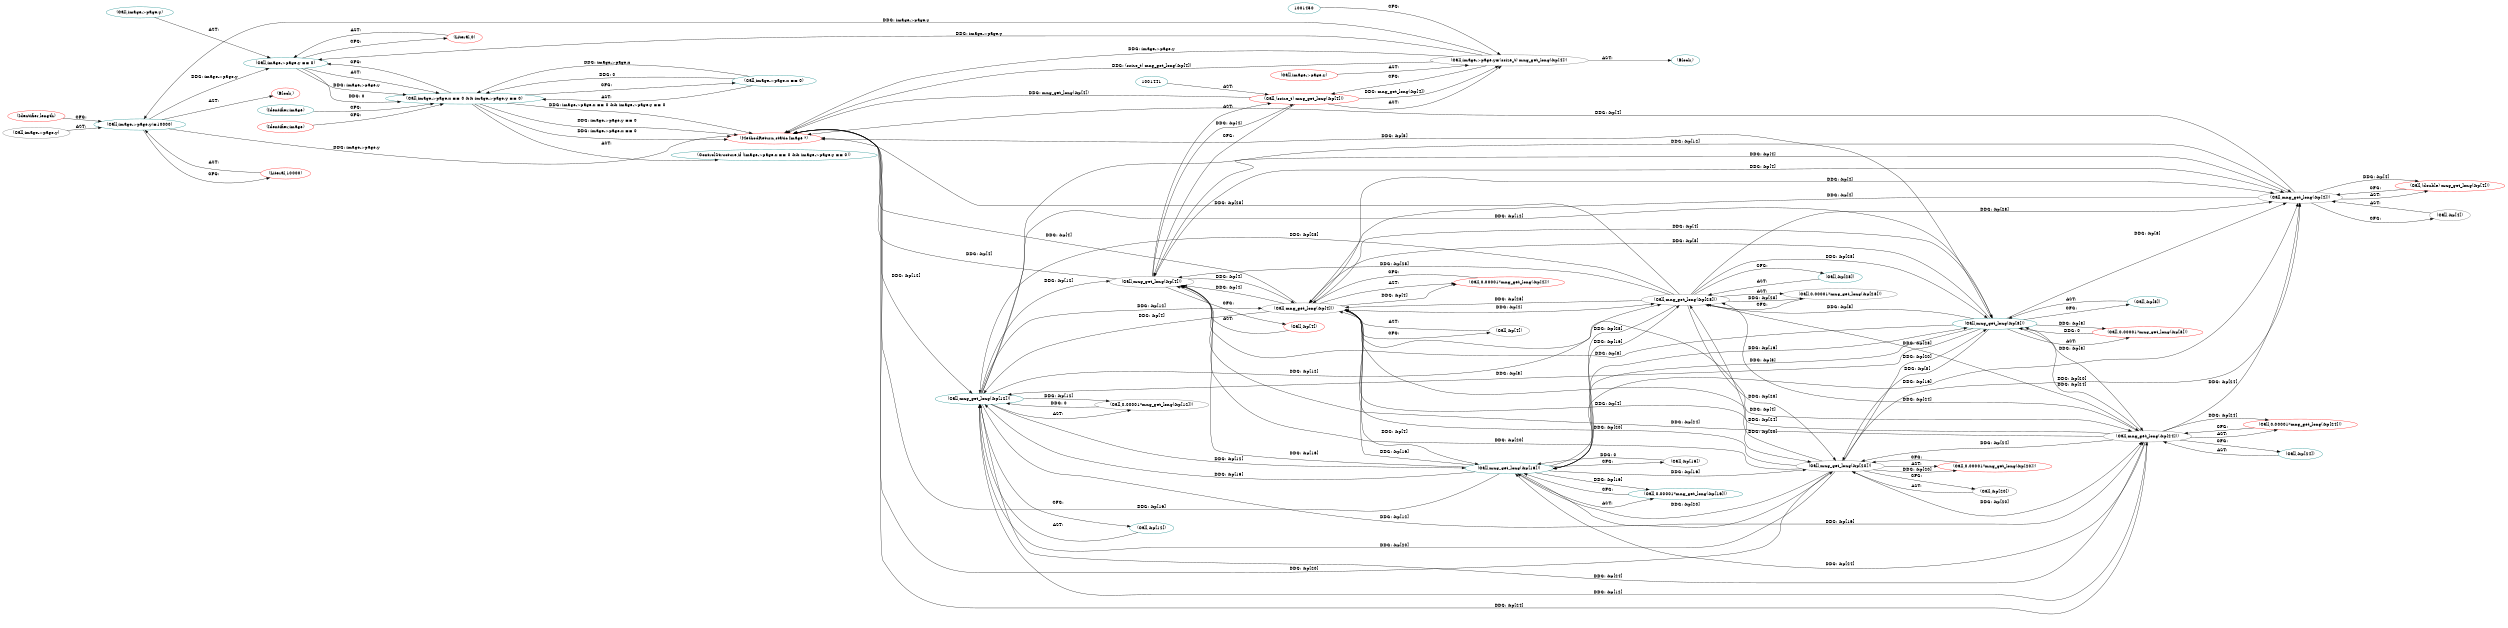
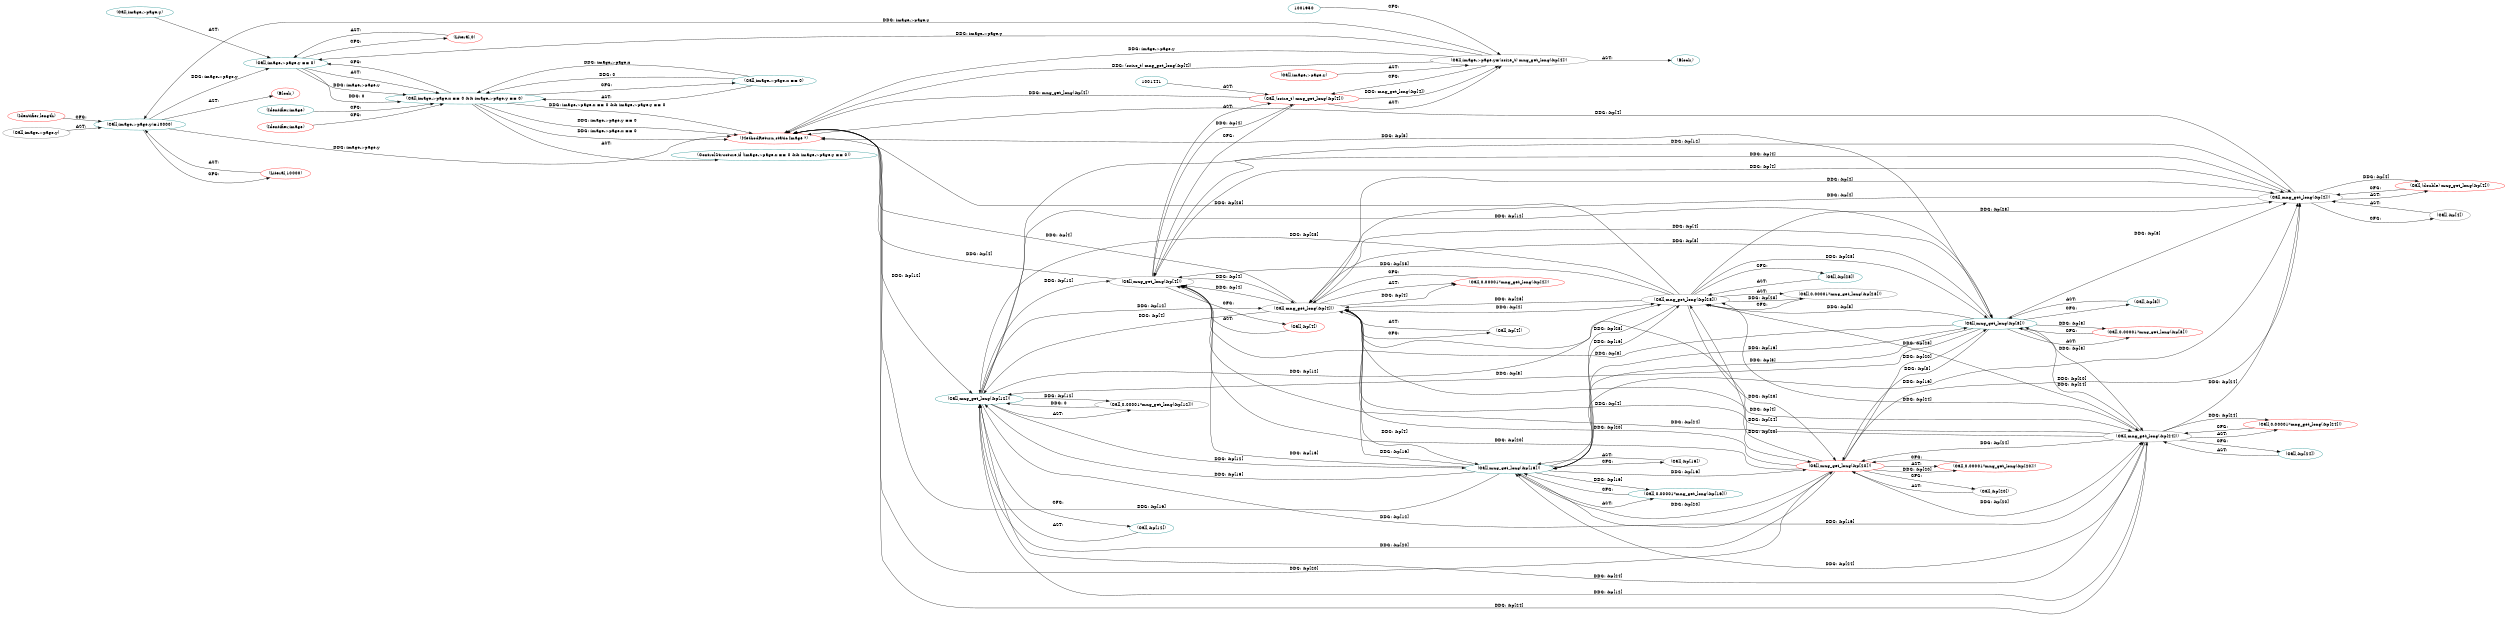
(1304, 8) -> (1304, 8)
(2072, 331) -> (2072, 331)
(1608, 455) -> (1608, 455)
(1840, 466) -> (1840, 466)
